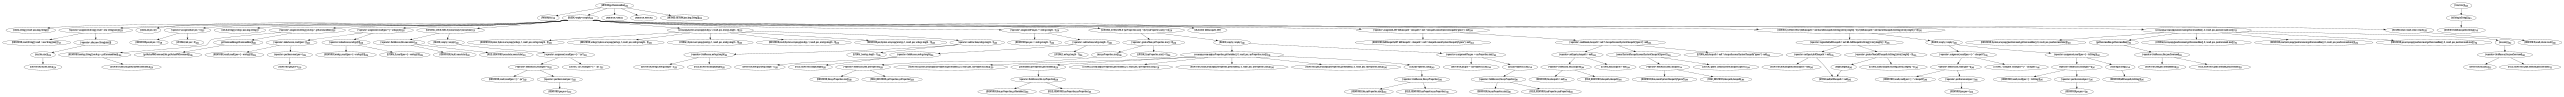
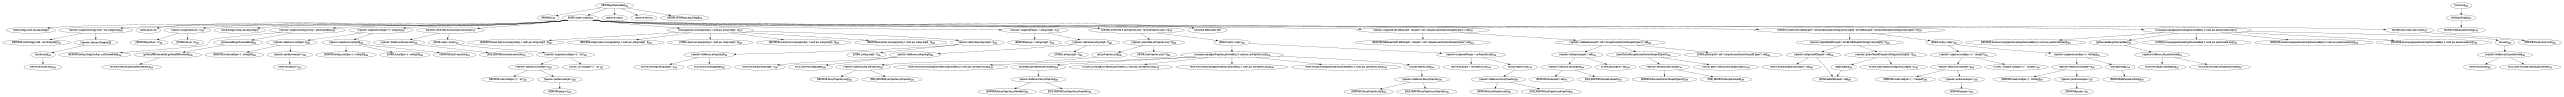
(426, 49) -> (400, 49)
(112, 61) -> (151, 61)
